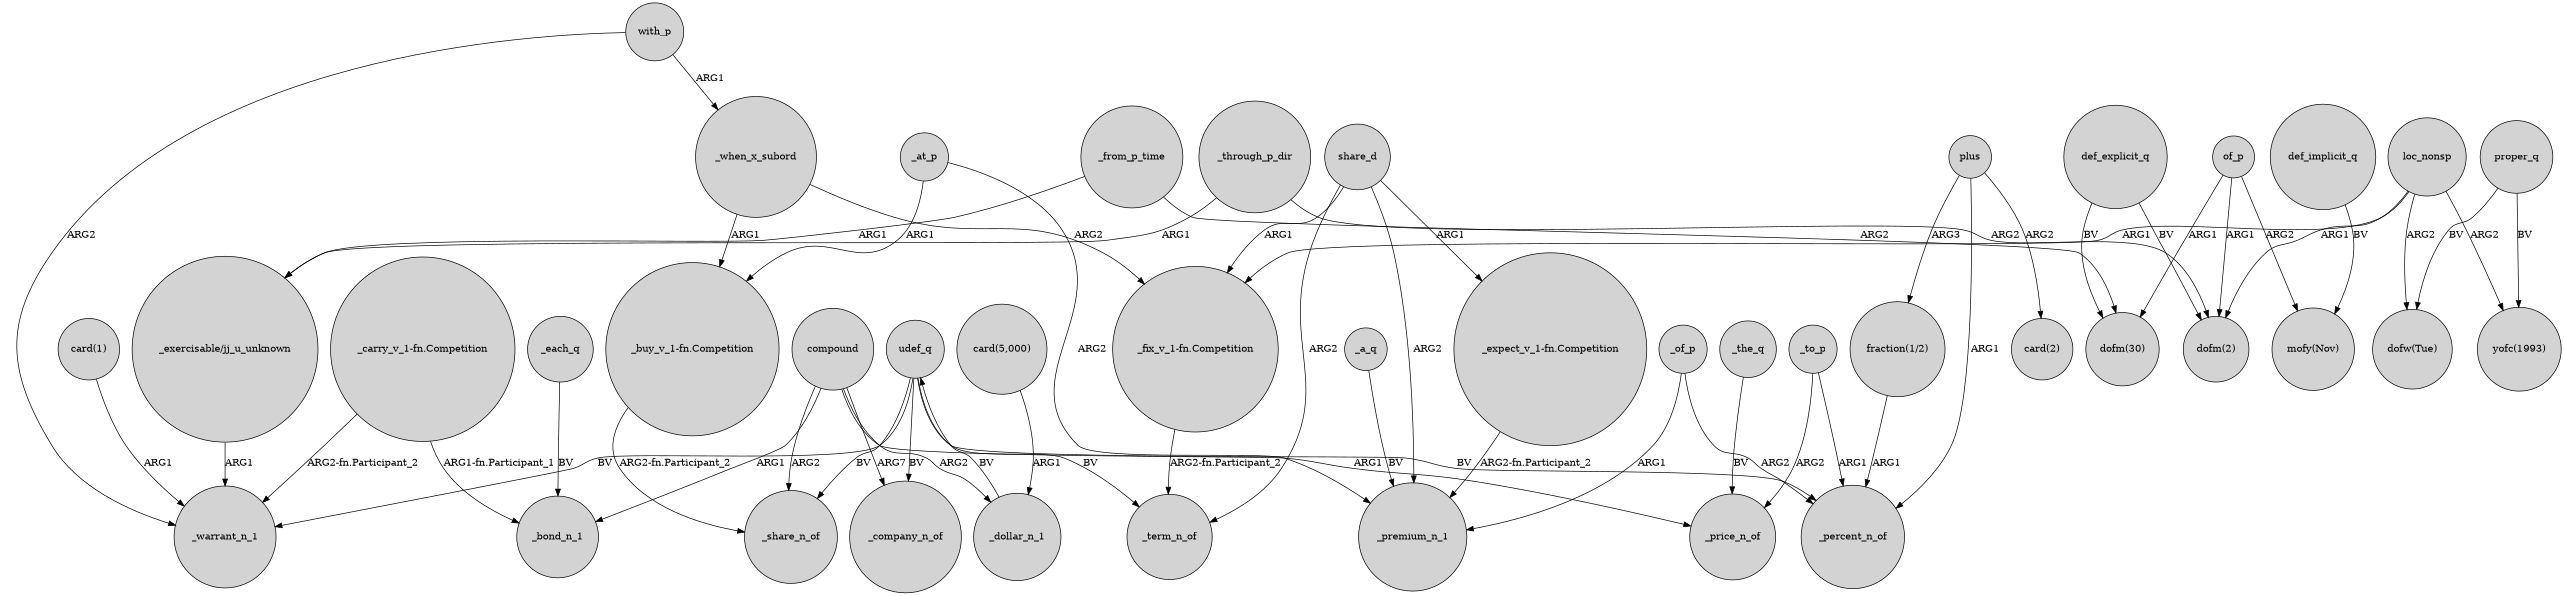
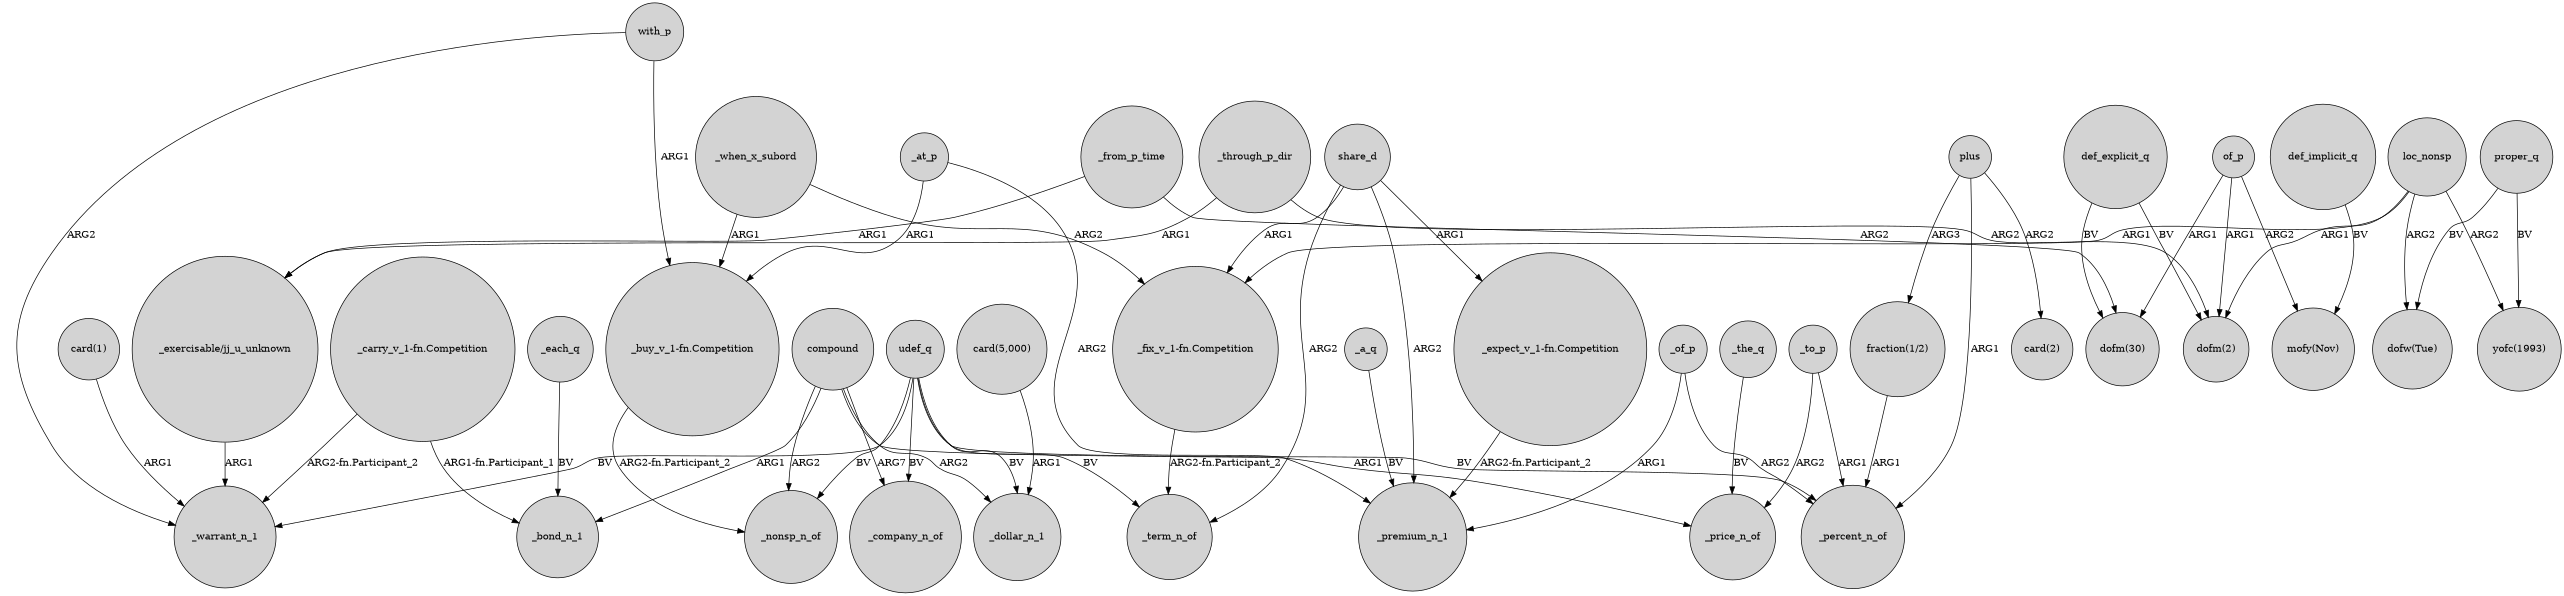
(693, 79) -> (656, 160)
(971, 458) -> (955, 448)
(791, 537) -> (791, 537)
